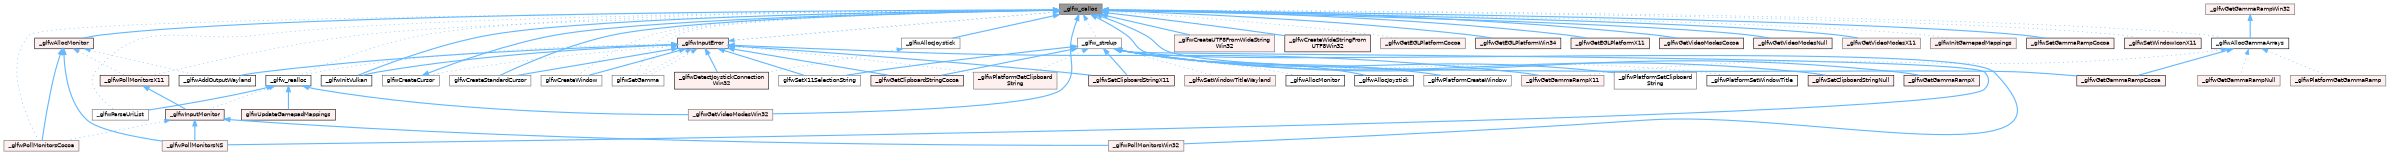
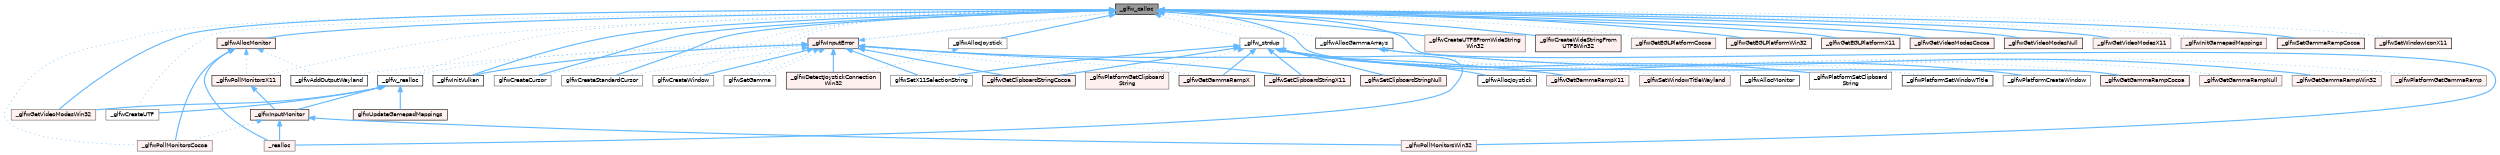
(1081, 9) -> (1137, 9)
(677, 23) -> (764, 26)
(2250, 29) -> (1848, 63)
(1518, 43) -> (1769, 43)
(348, 63) -> (465, 63)
(587, 63) -> (724, 60)
none -> (1086, 63)
(2183, 63) -> (1752, 62)
(239, 99) -> (338, 99)
(120, 115) -> (132, 115)
(195, 146) -> (280, 146)
